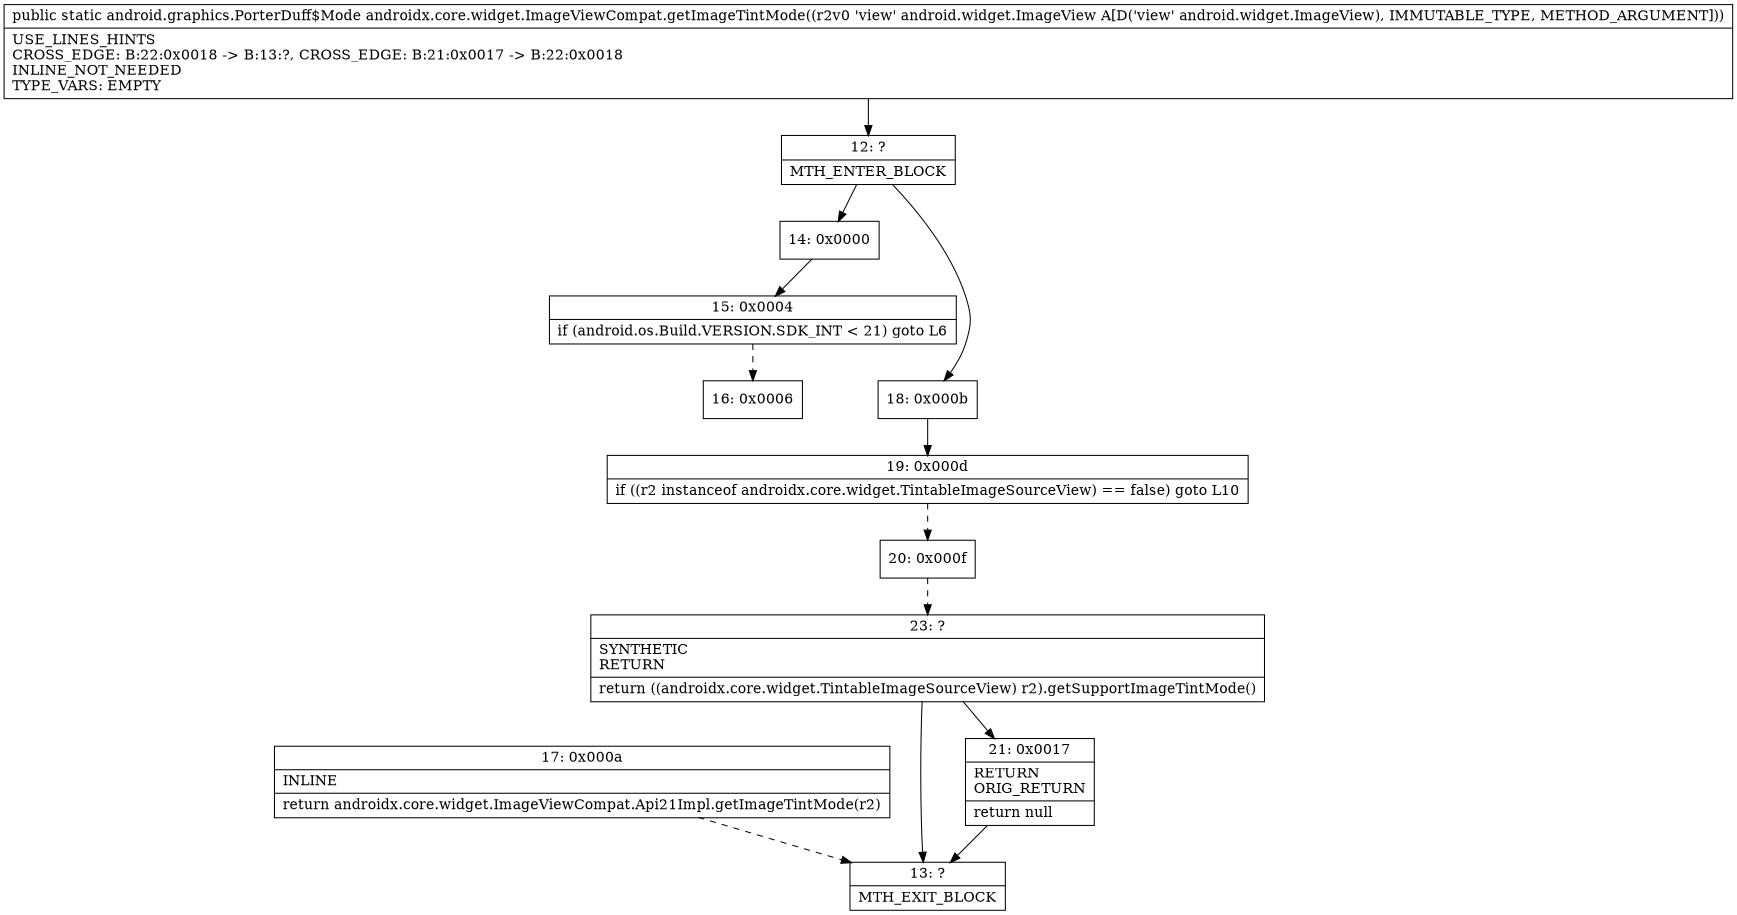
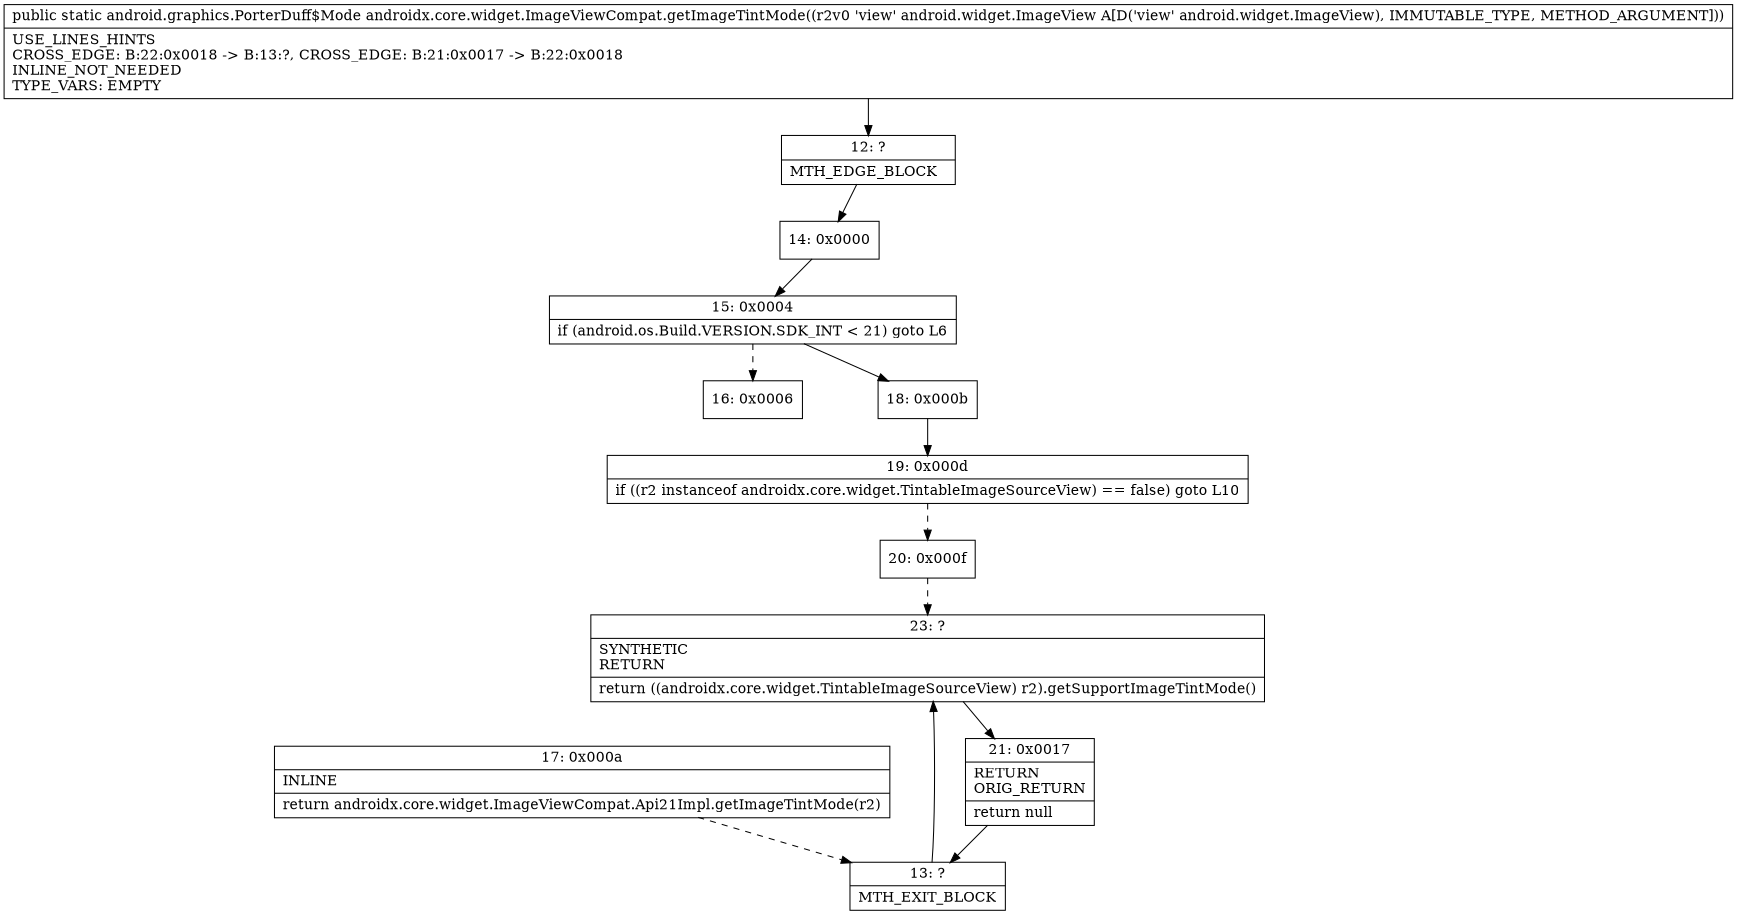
(868, 172) -> (864, 172)
(955, 271) -> (842, 360)
(921, 777) -> (934, 787)
